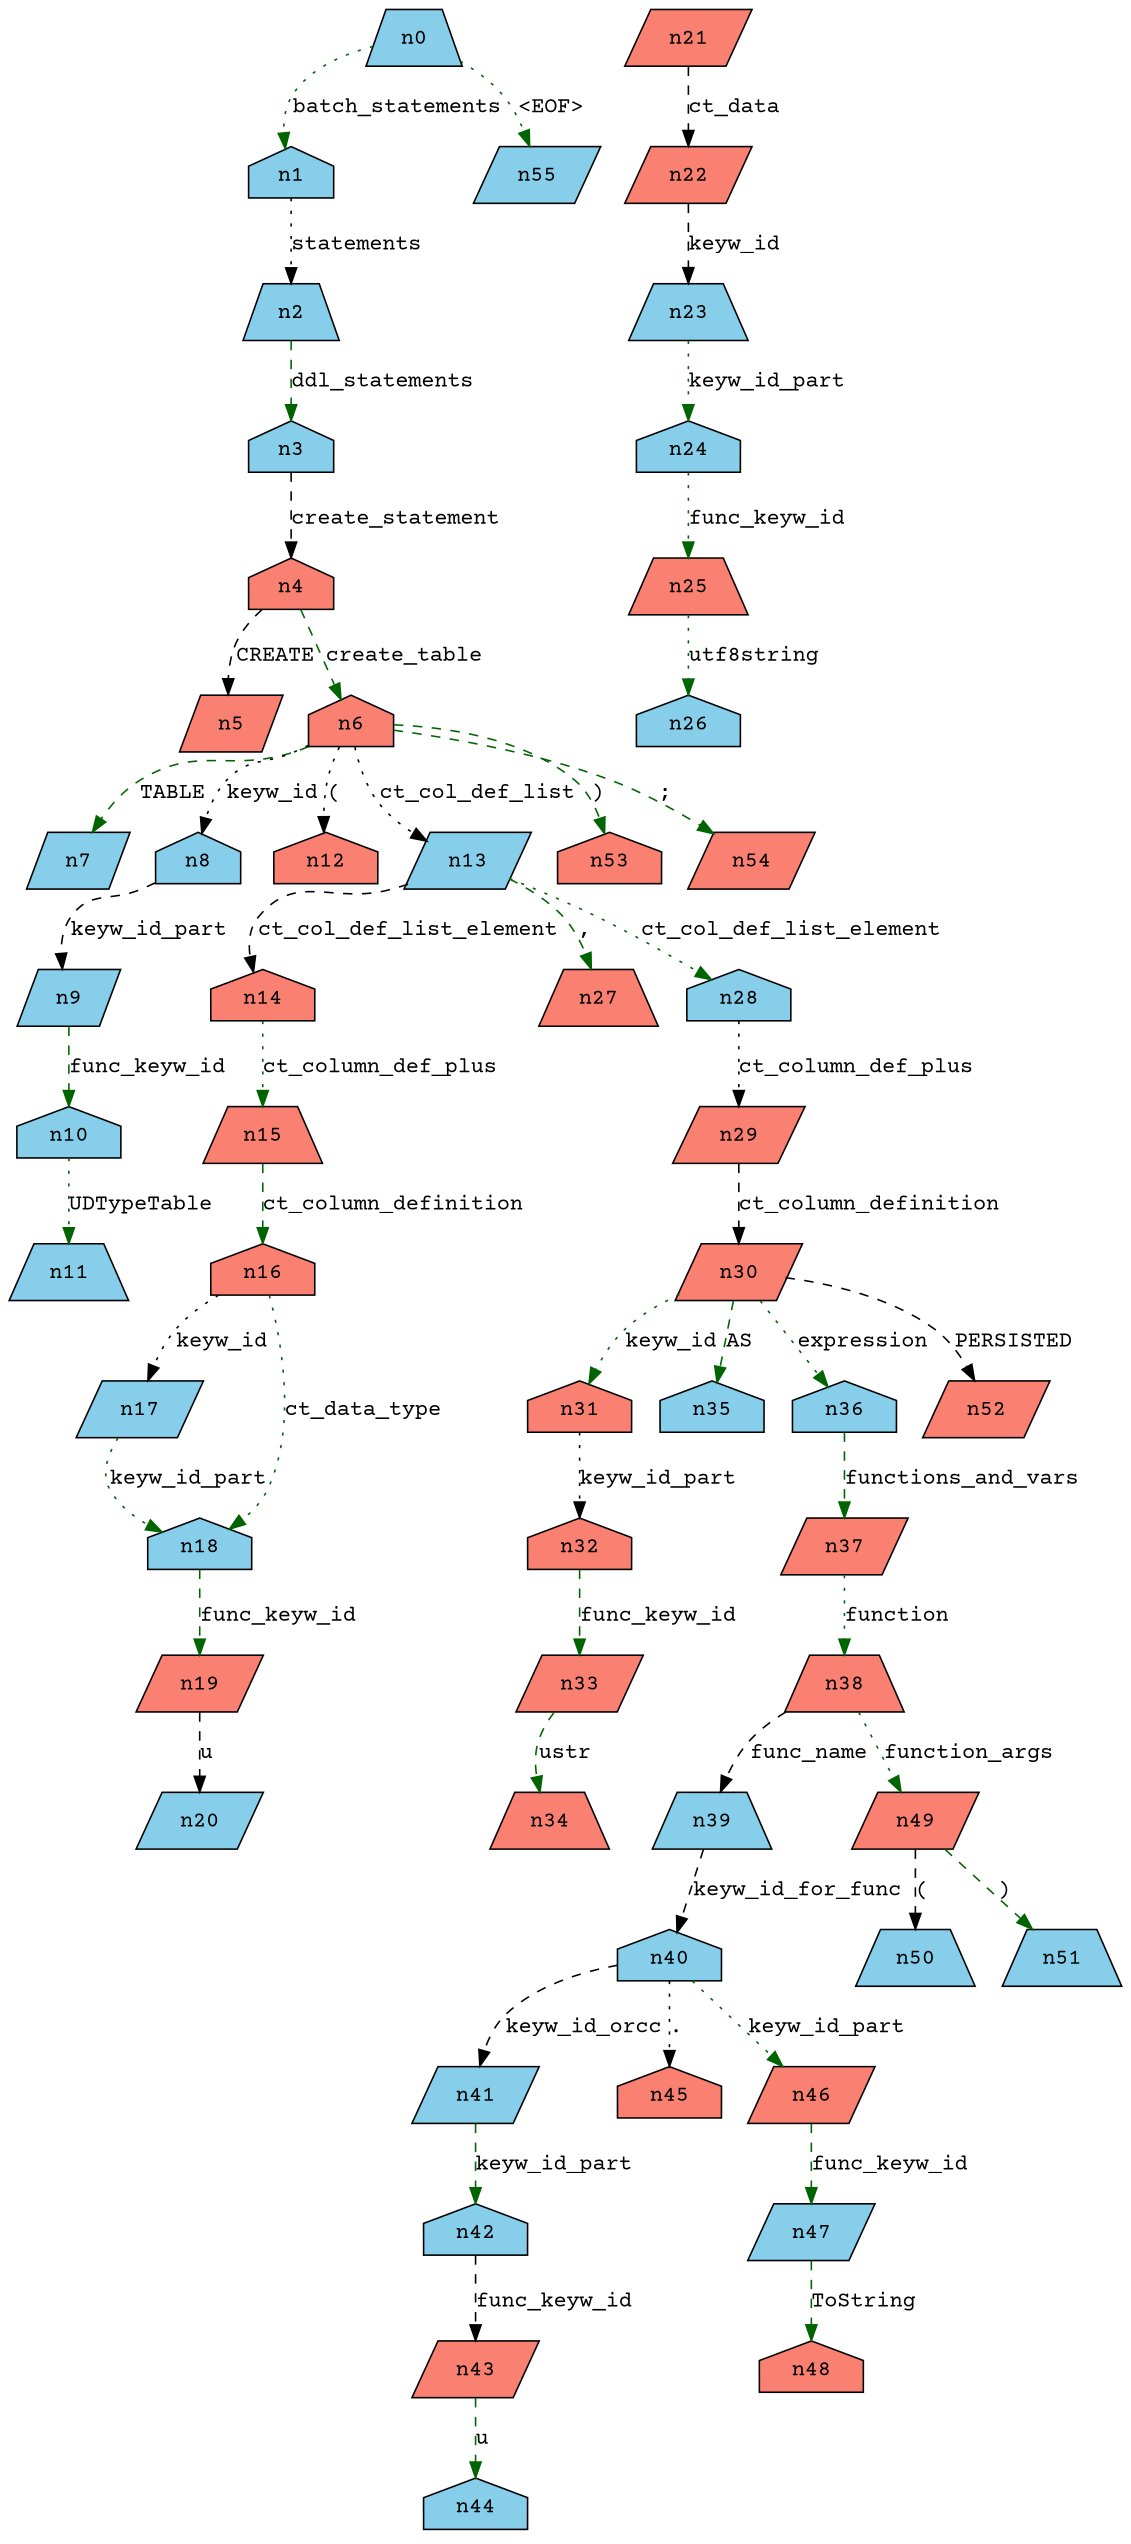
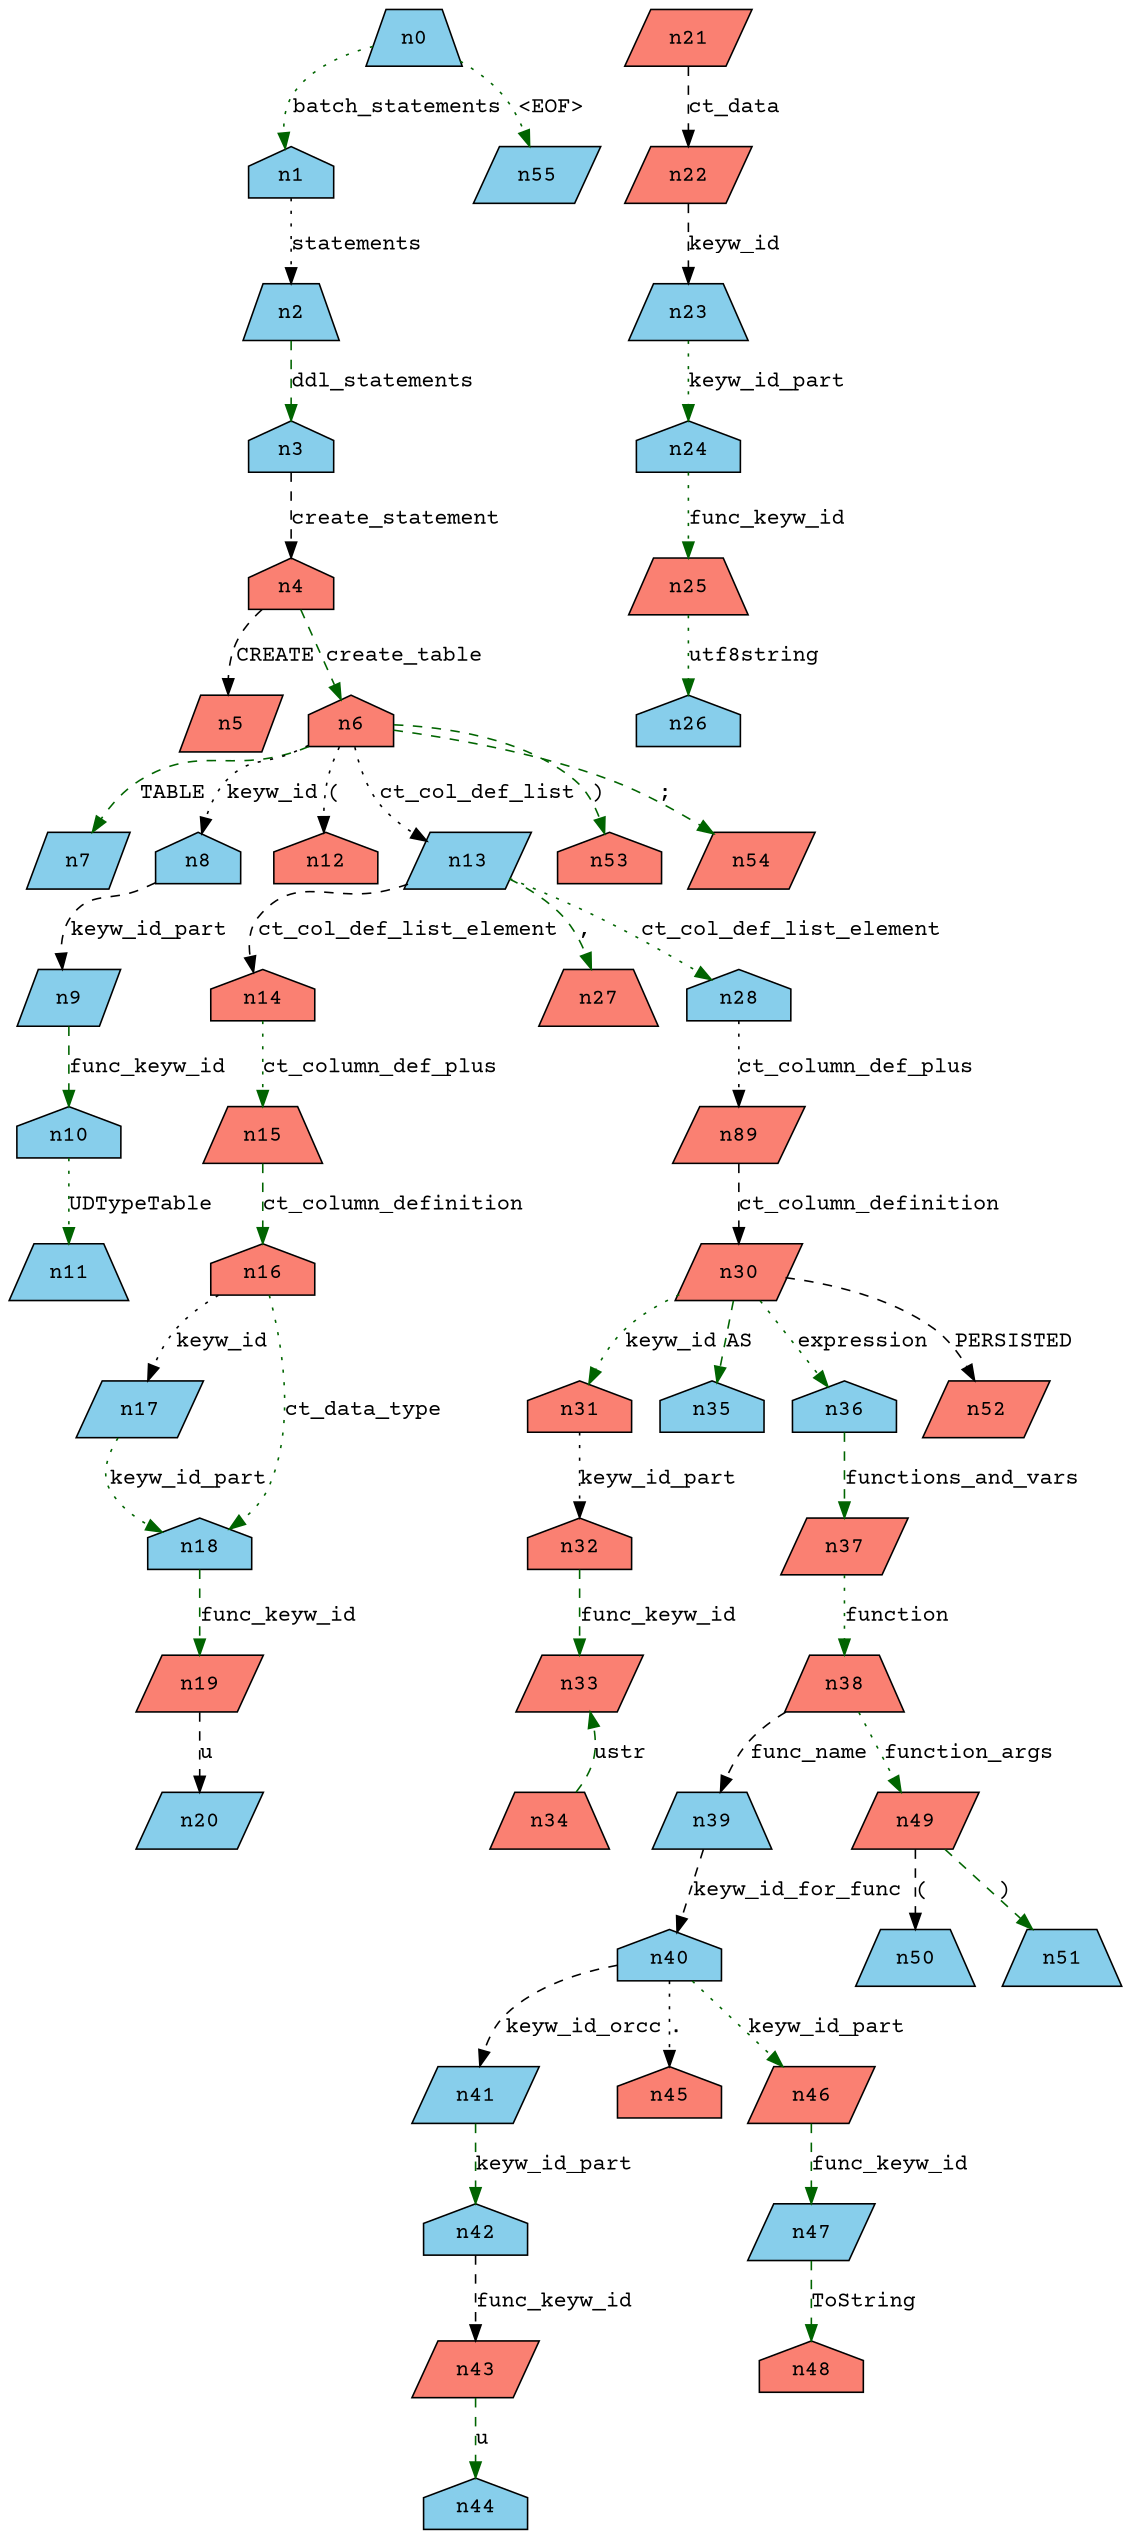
(739, 1135) -> (739, 1135)
(538, 1743) -> (593, 1762)
